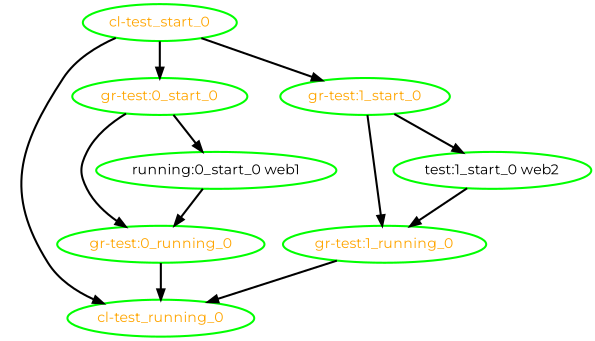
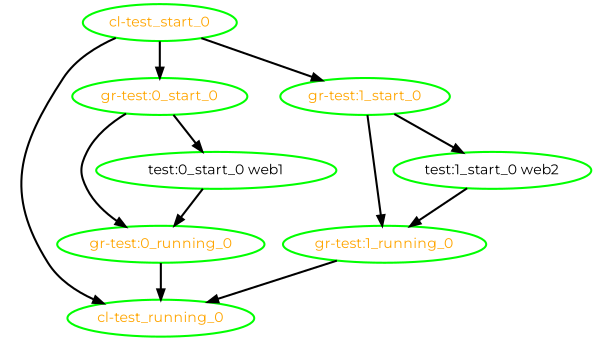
(216, 170) -> (216, 170)
